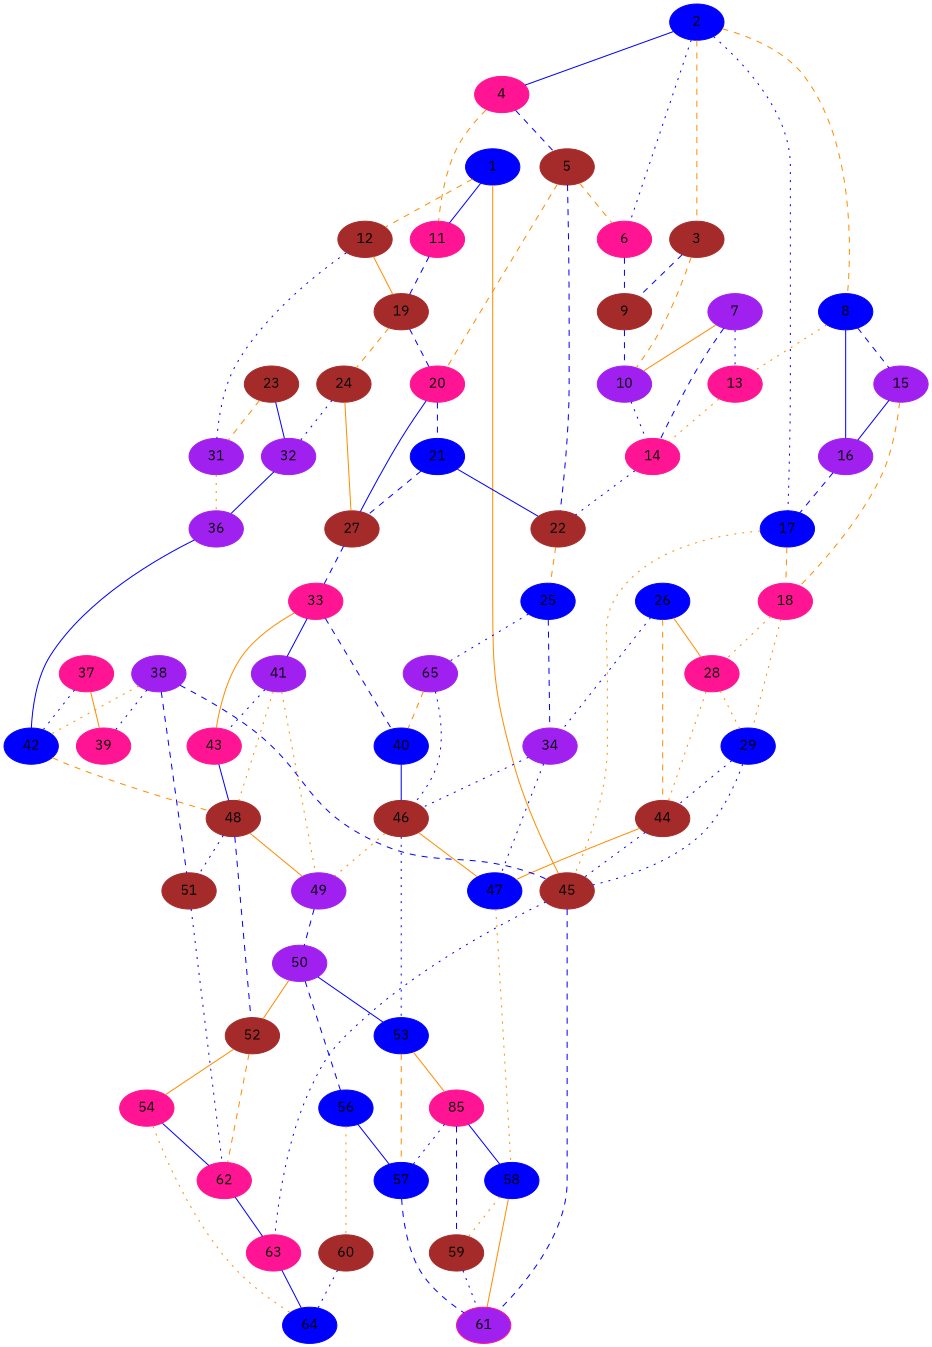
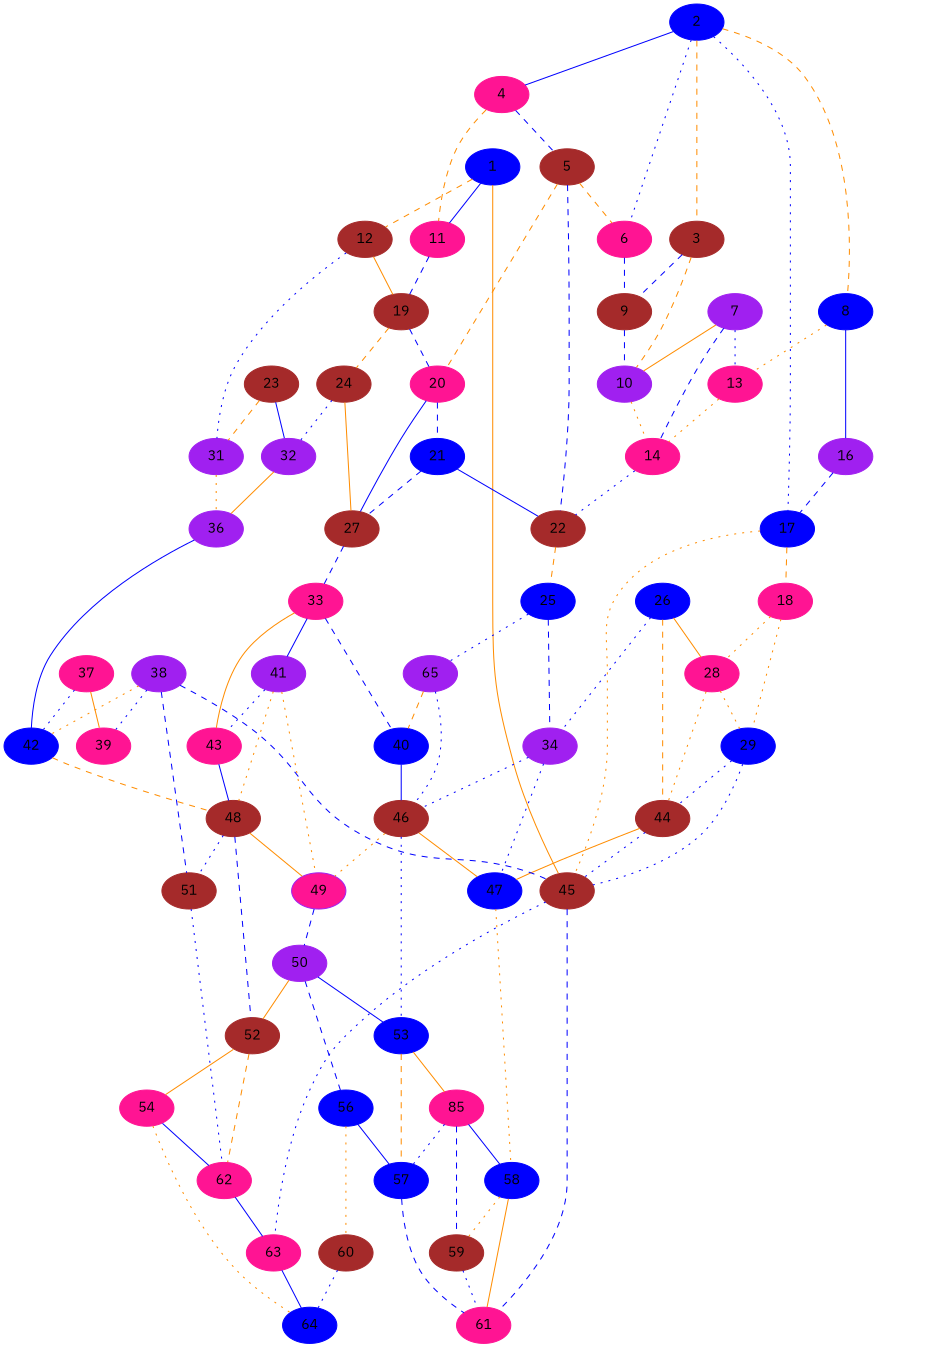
(901, 384) -> none
(639, 420) -> (639, 420)
(253, 493) -> (253, 493)
(319, 891) -> (319, 891)
(484, 1325) -> (484, 1325)
